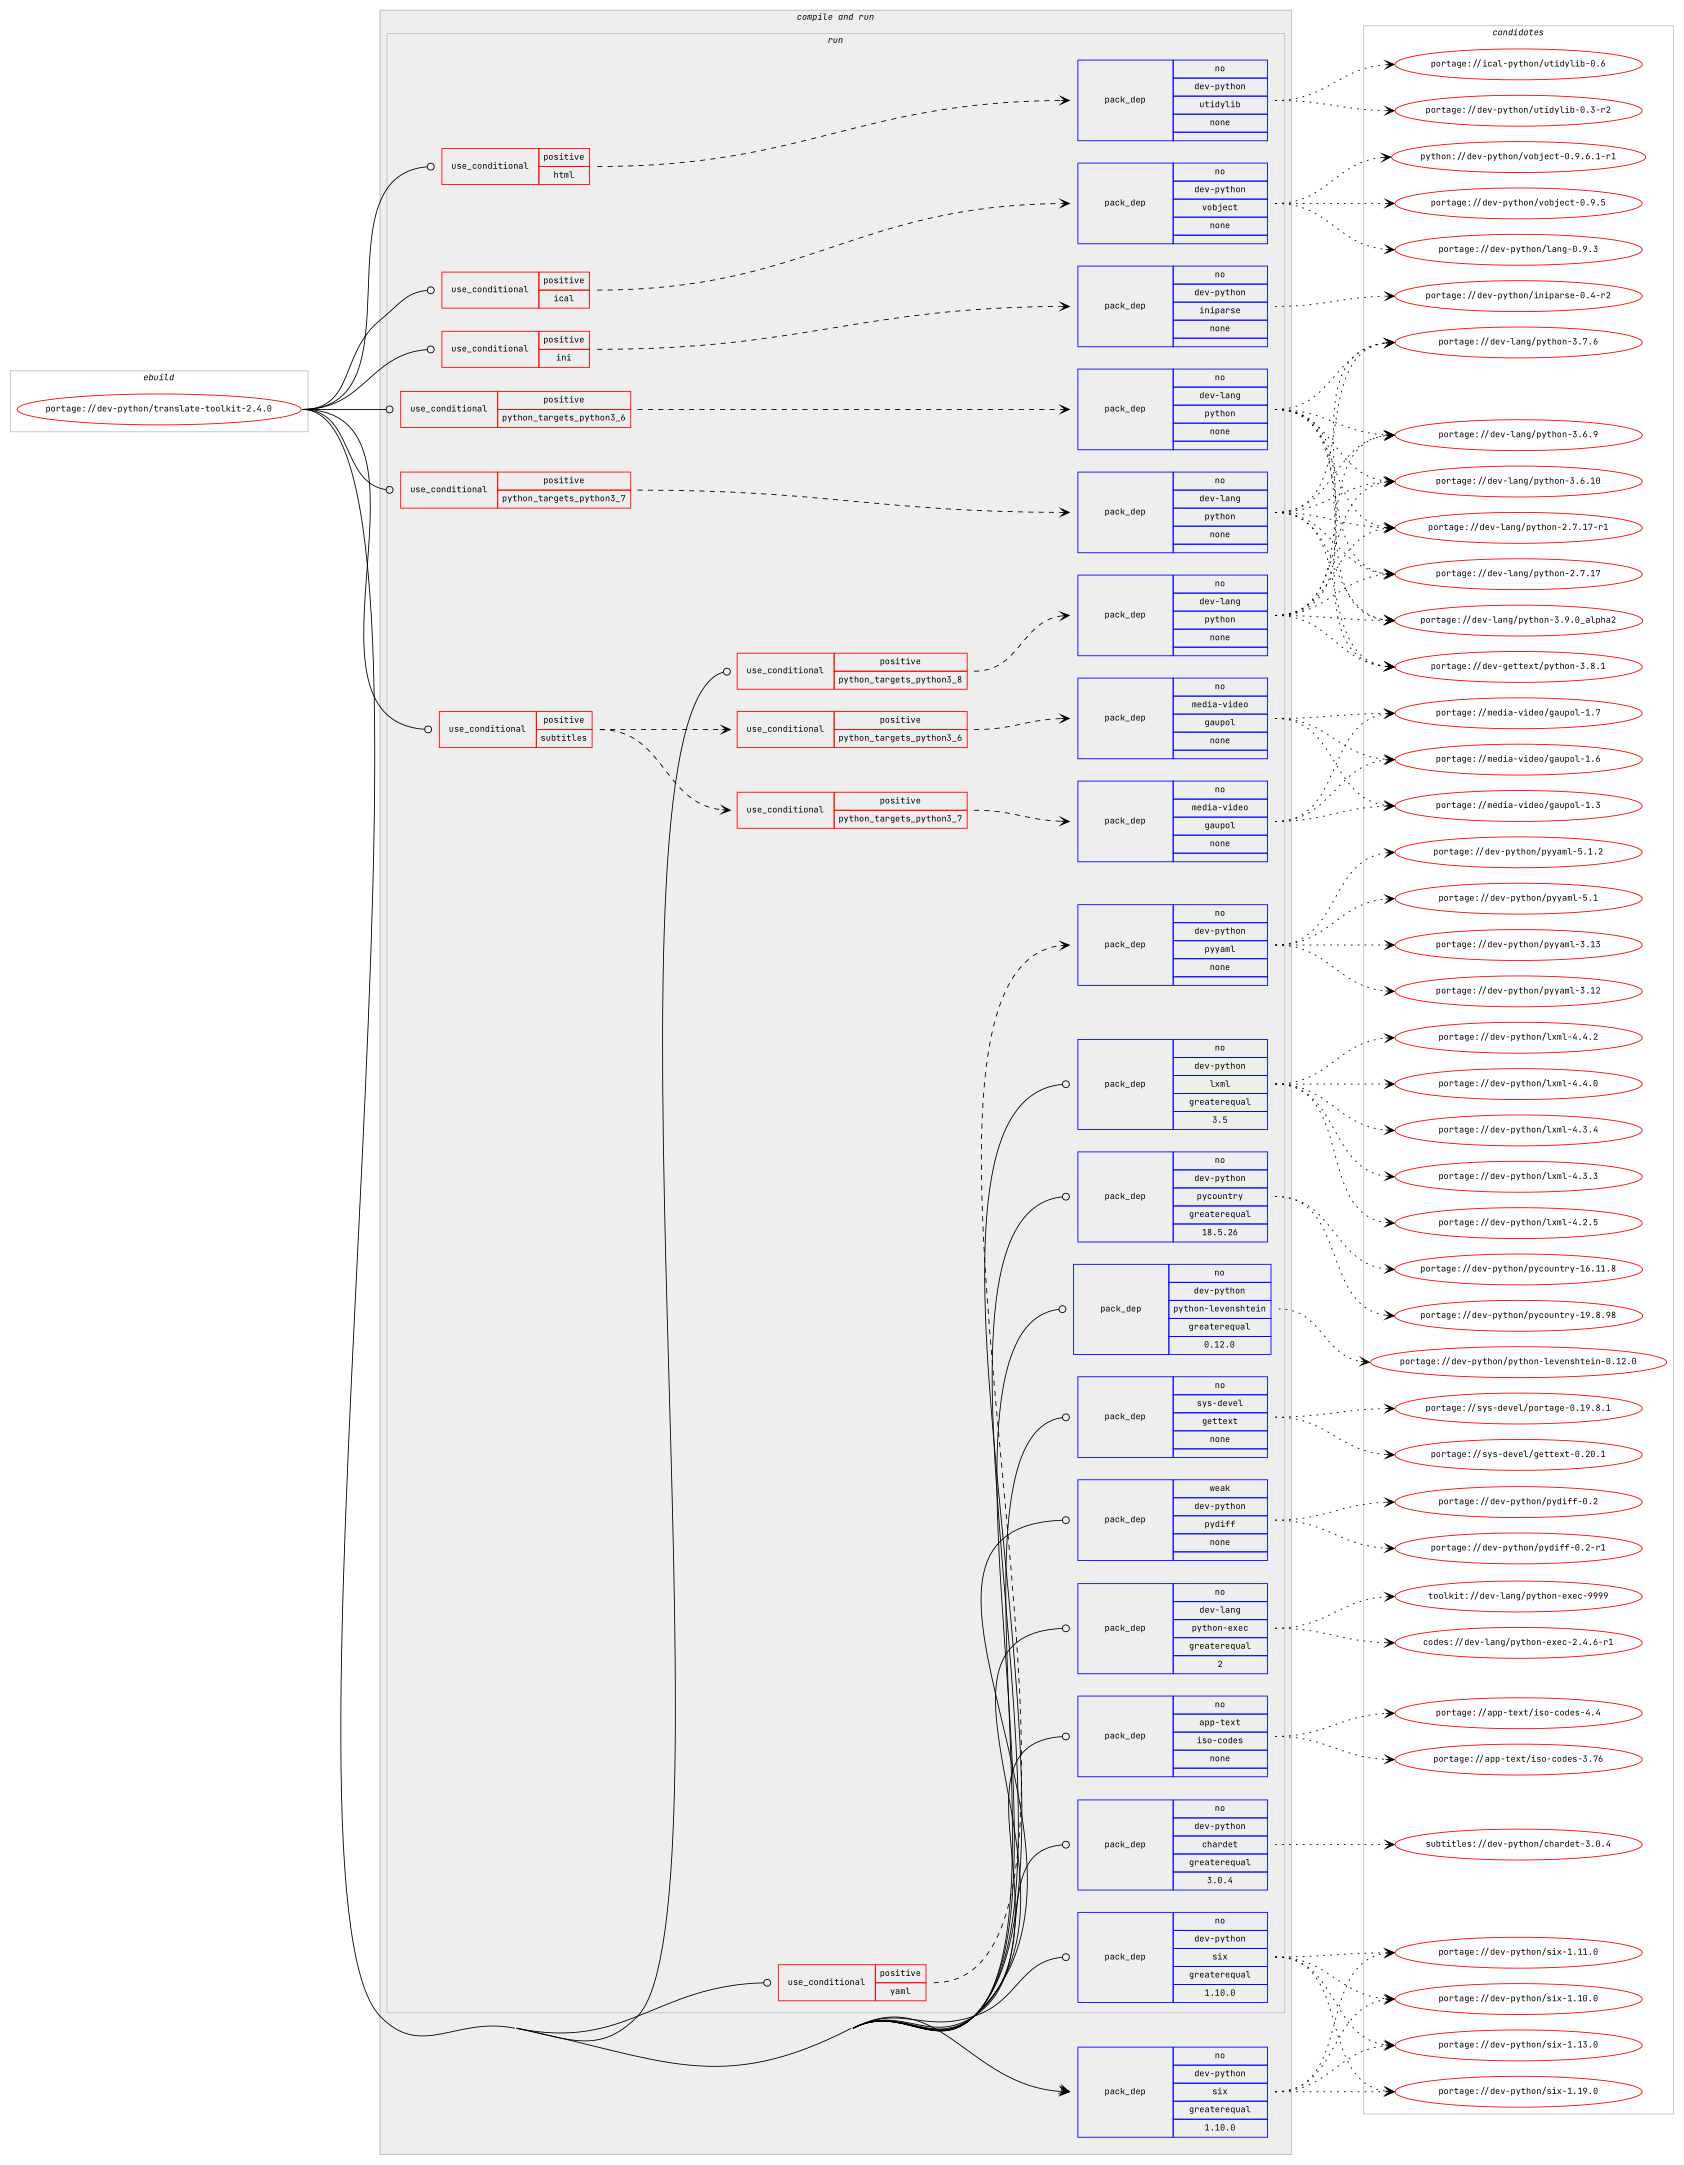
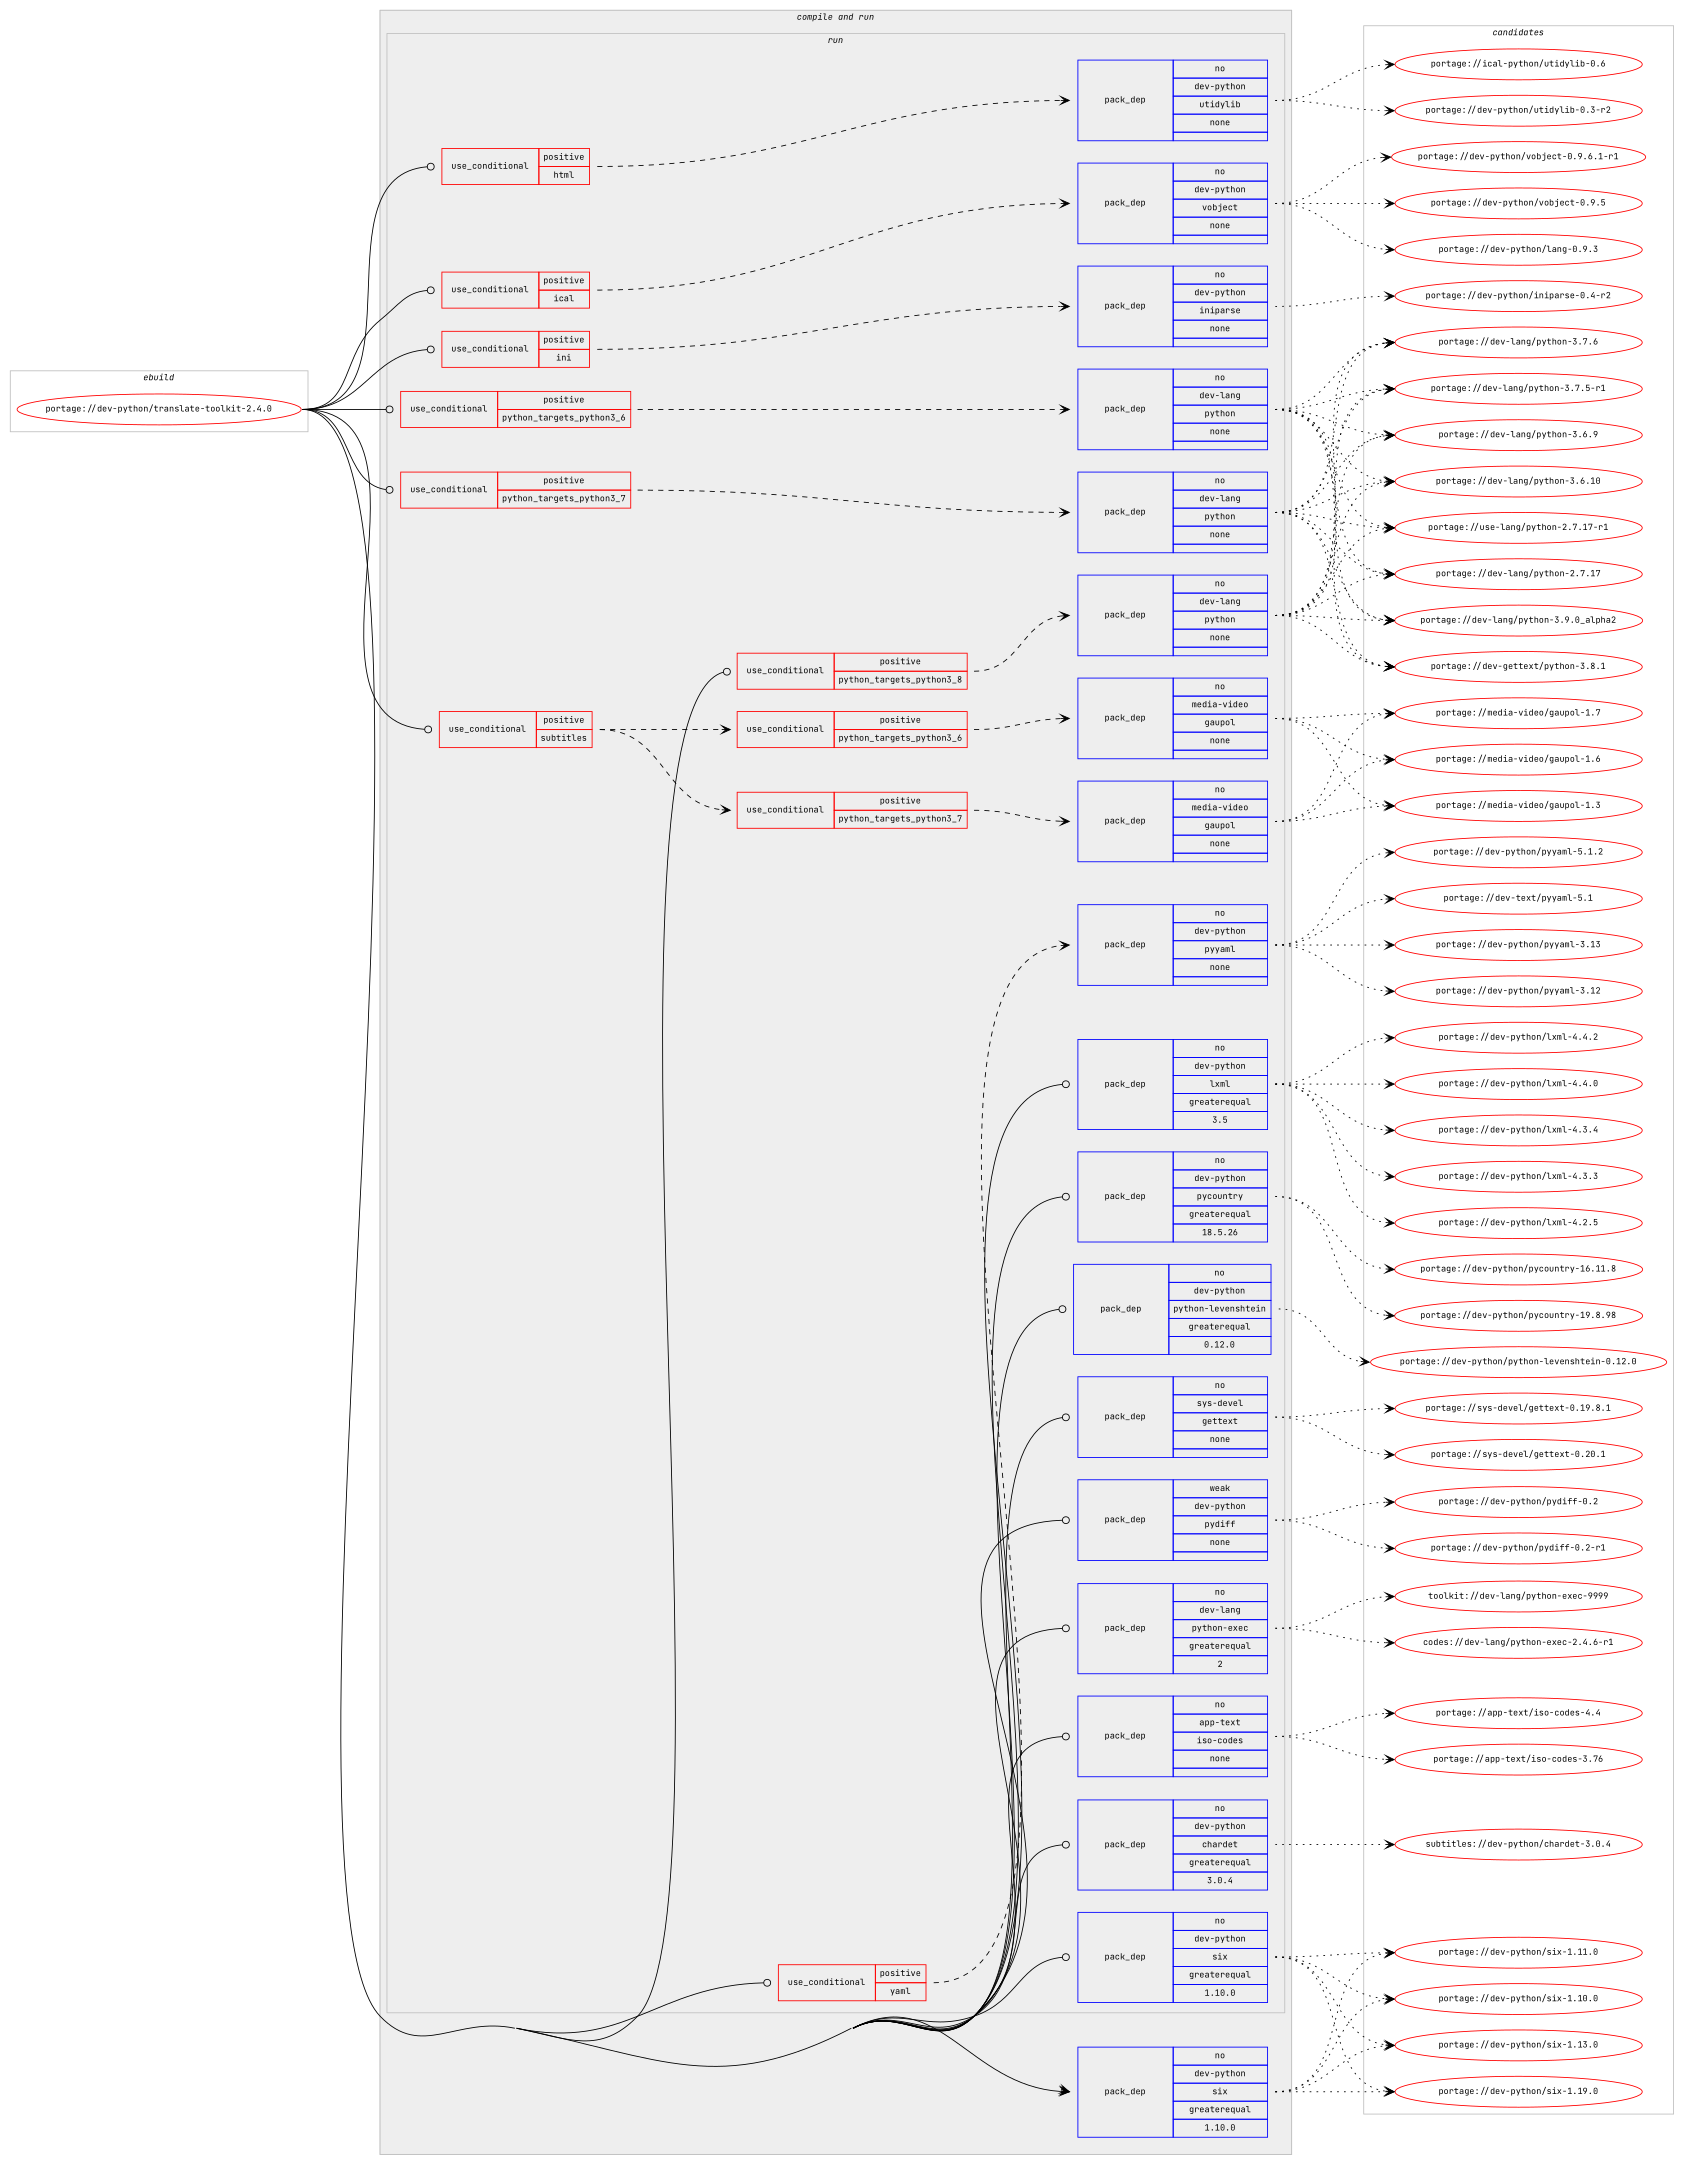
(1519, 157) -> (1519, 157)
none -> (1519, 389)
(1519, 528) -> (1519, 528)
(1519, 899) -> (1519, 899)
(1519, 1409) -> (1519, 1409)
